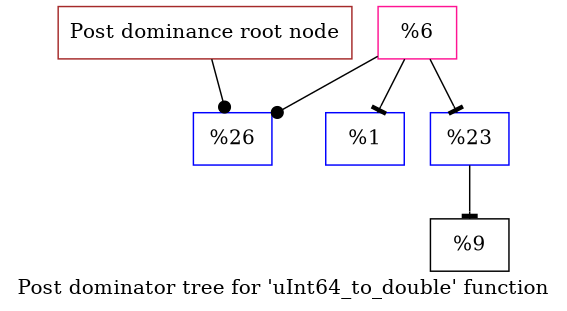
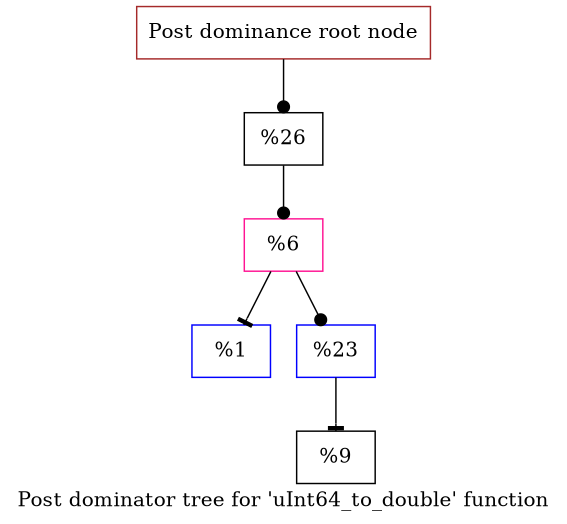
(330, 83) -> (284, 186)
(442, 83) -> (307, 293)
(233, 139) -> (284, 139)
